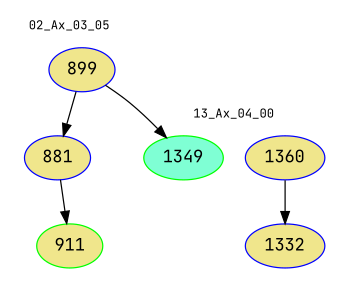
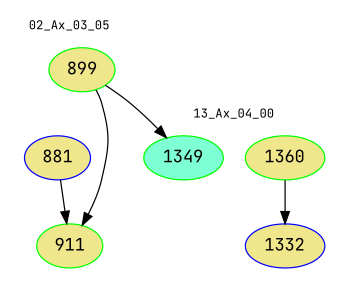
(82, 70) -> (82, 70)
(71, 108) -> (107, 153)
(285, 158) -> (285, 158)
